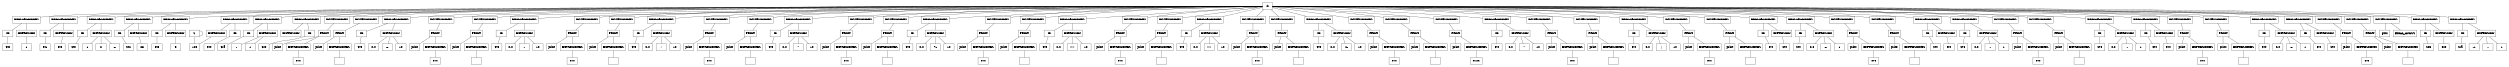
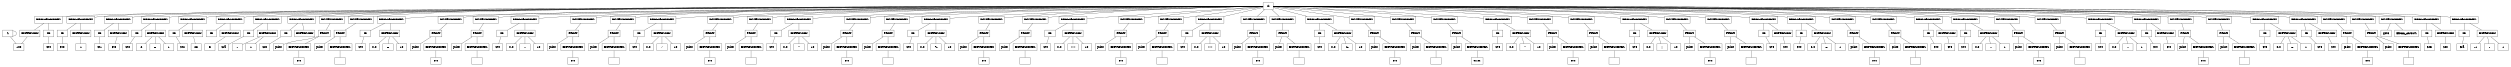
(157, 47) -> none
